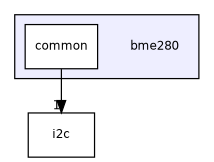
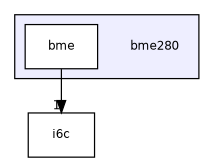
(61, 47) -> (61, 47)
(61, 135) -> (61, 135)
